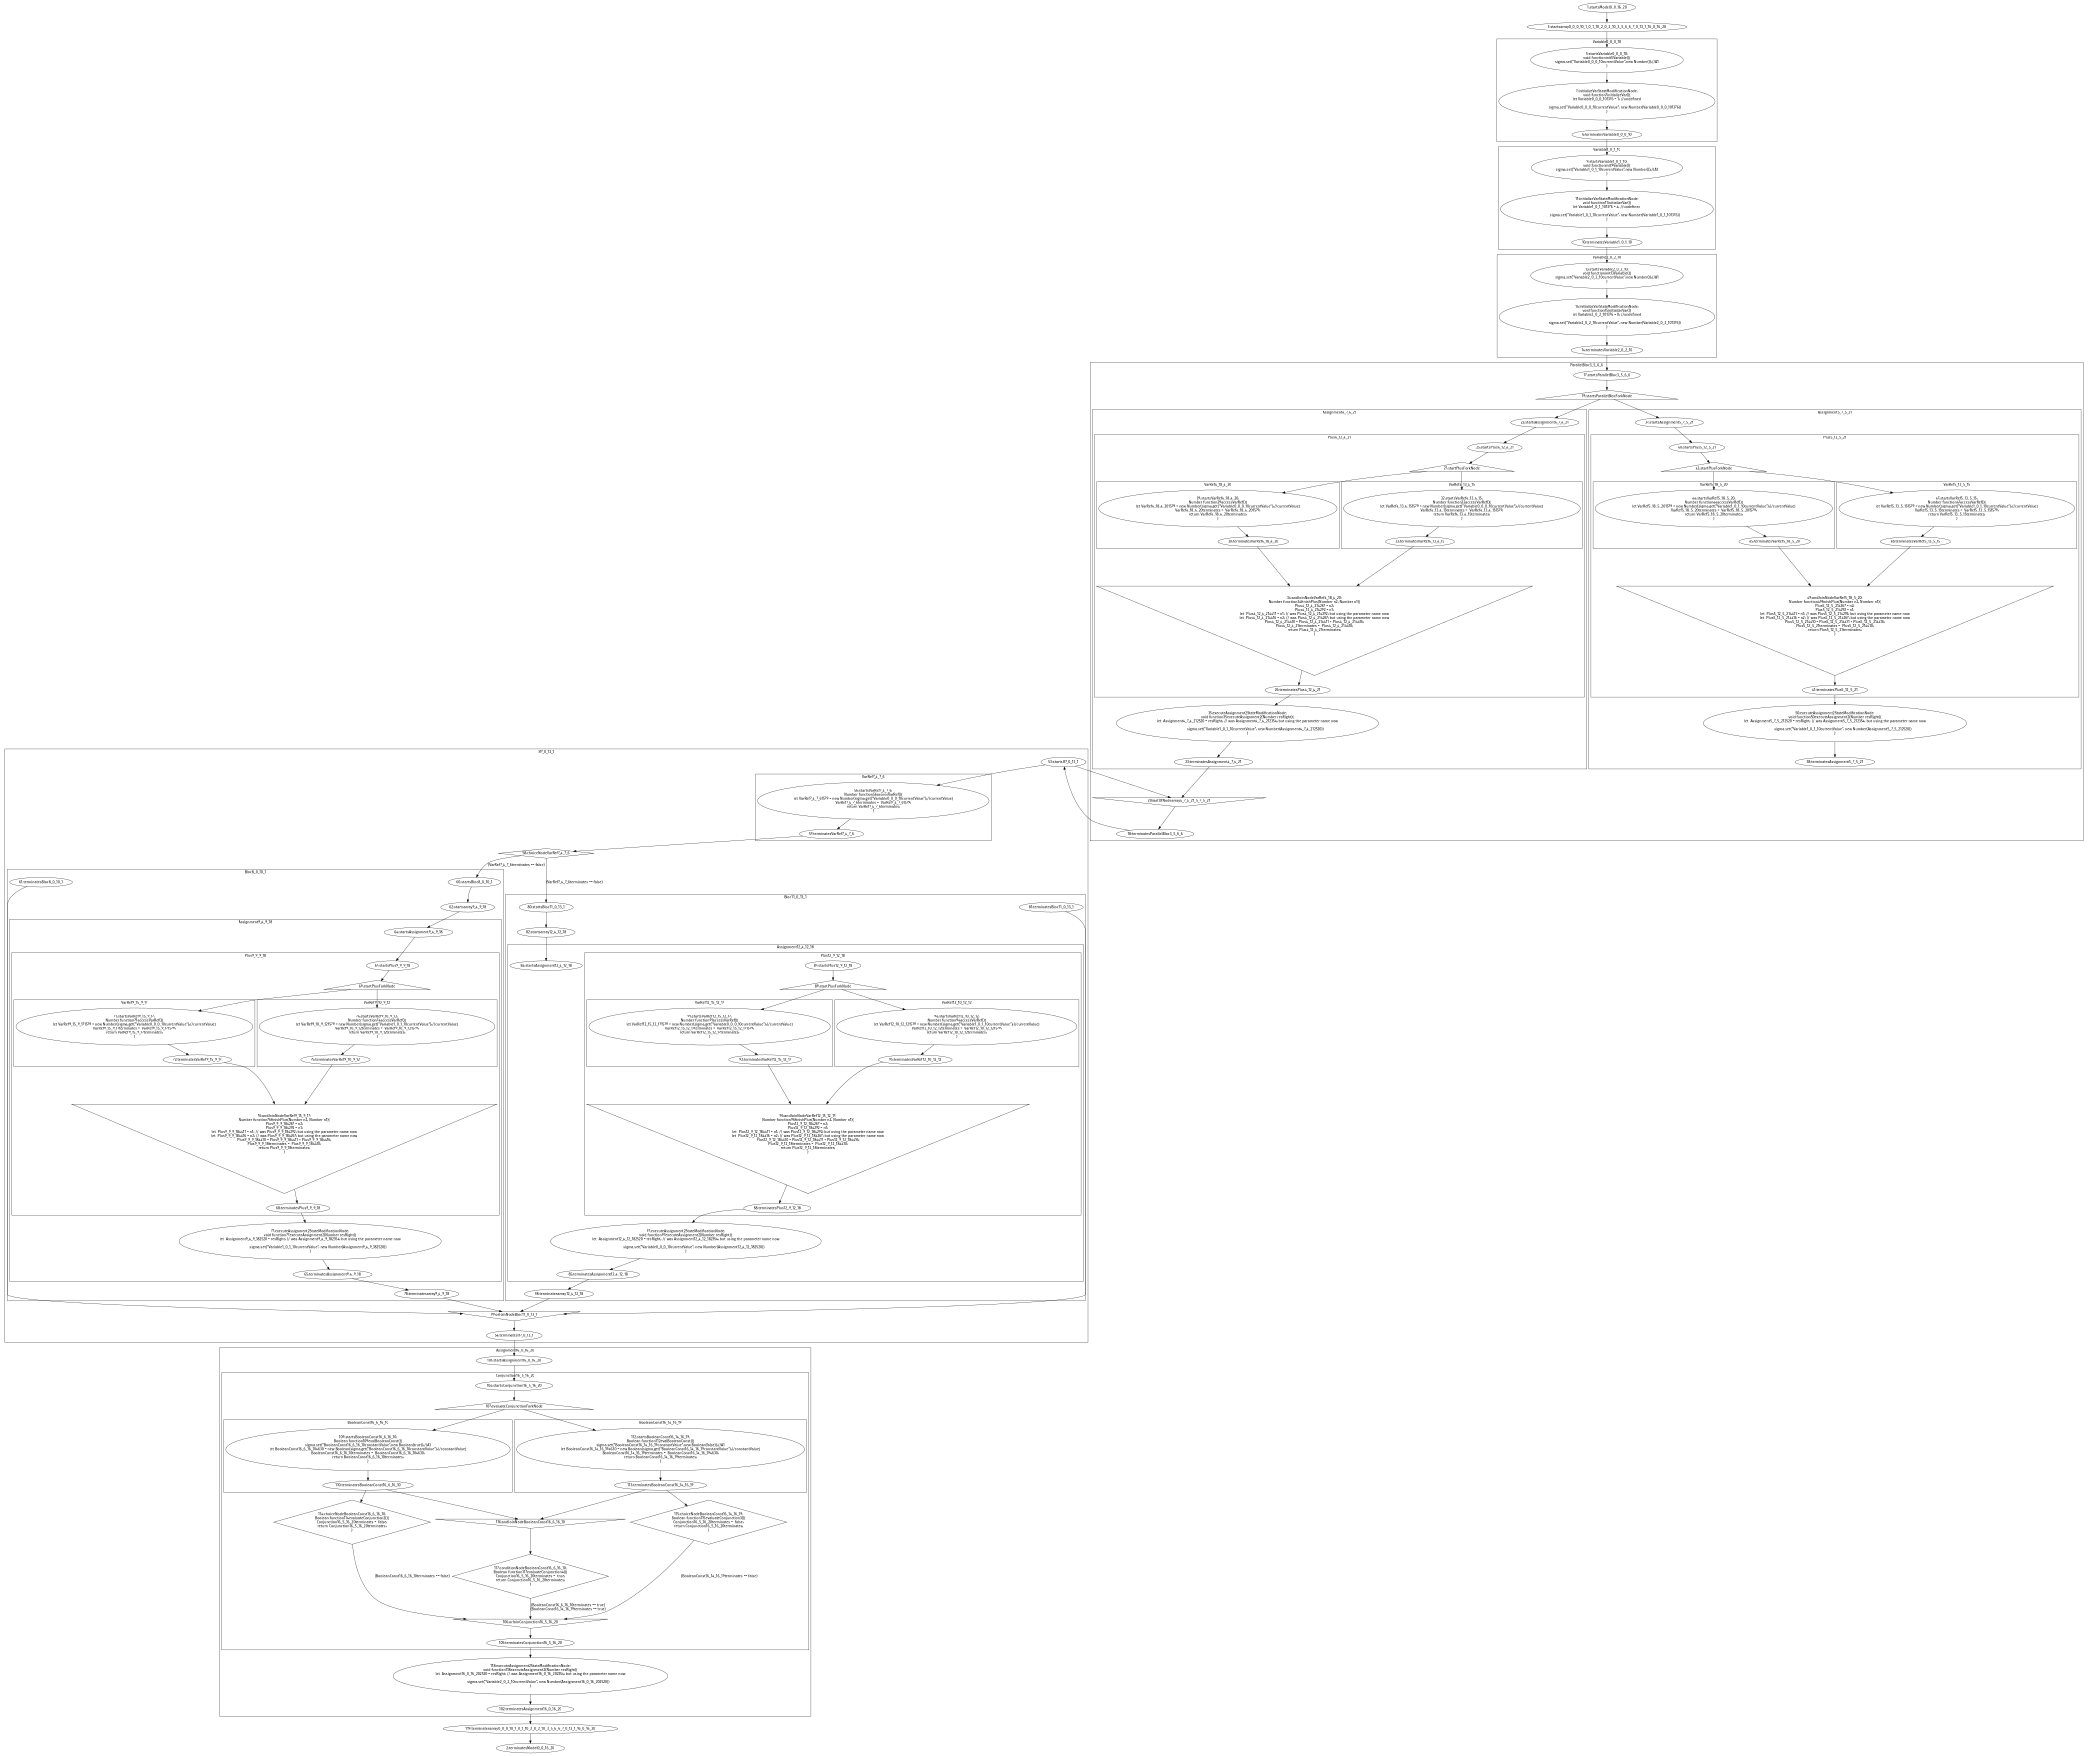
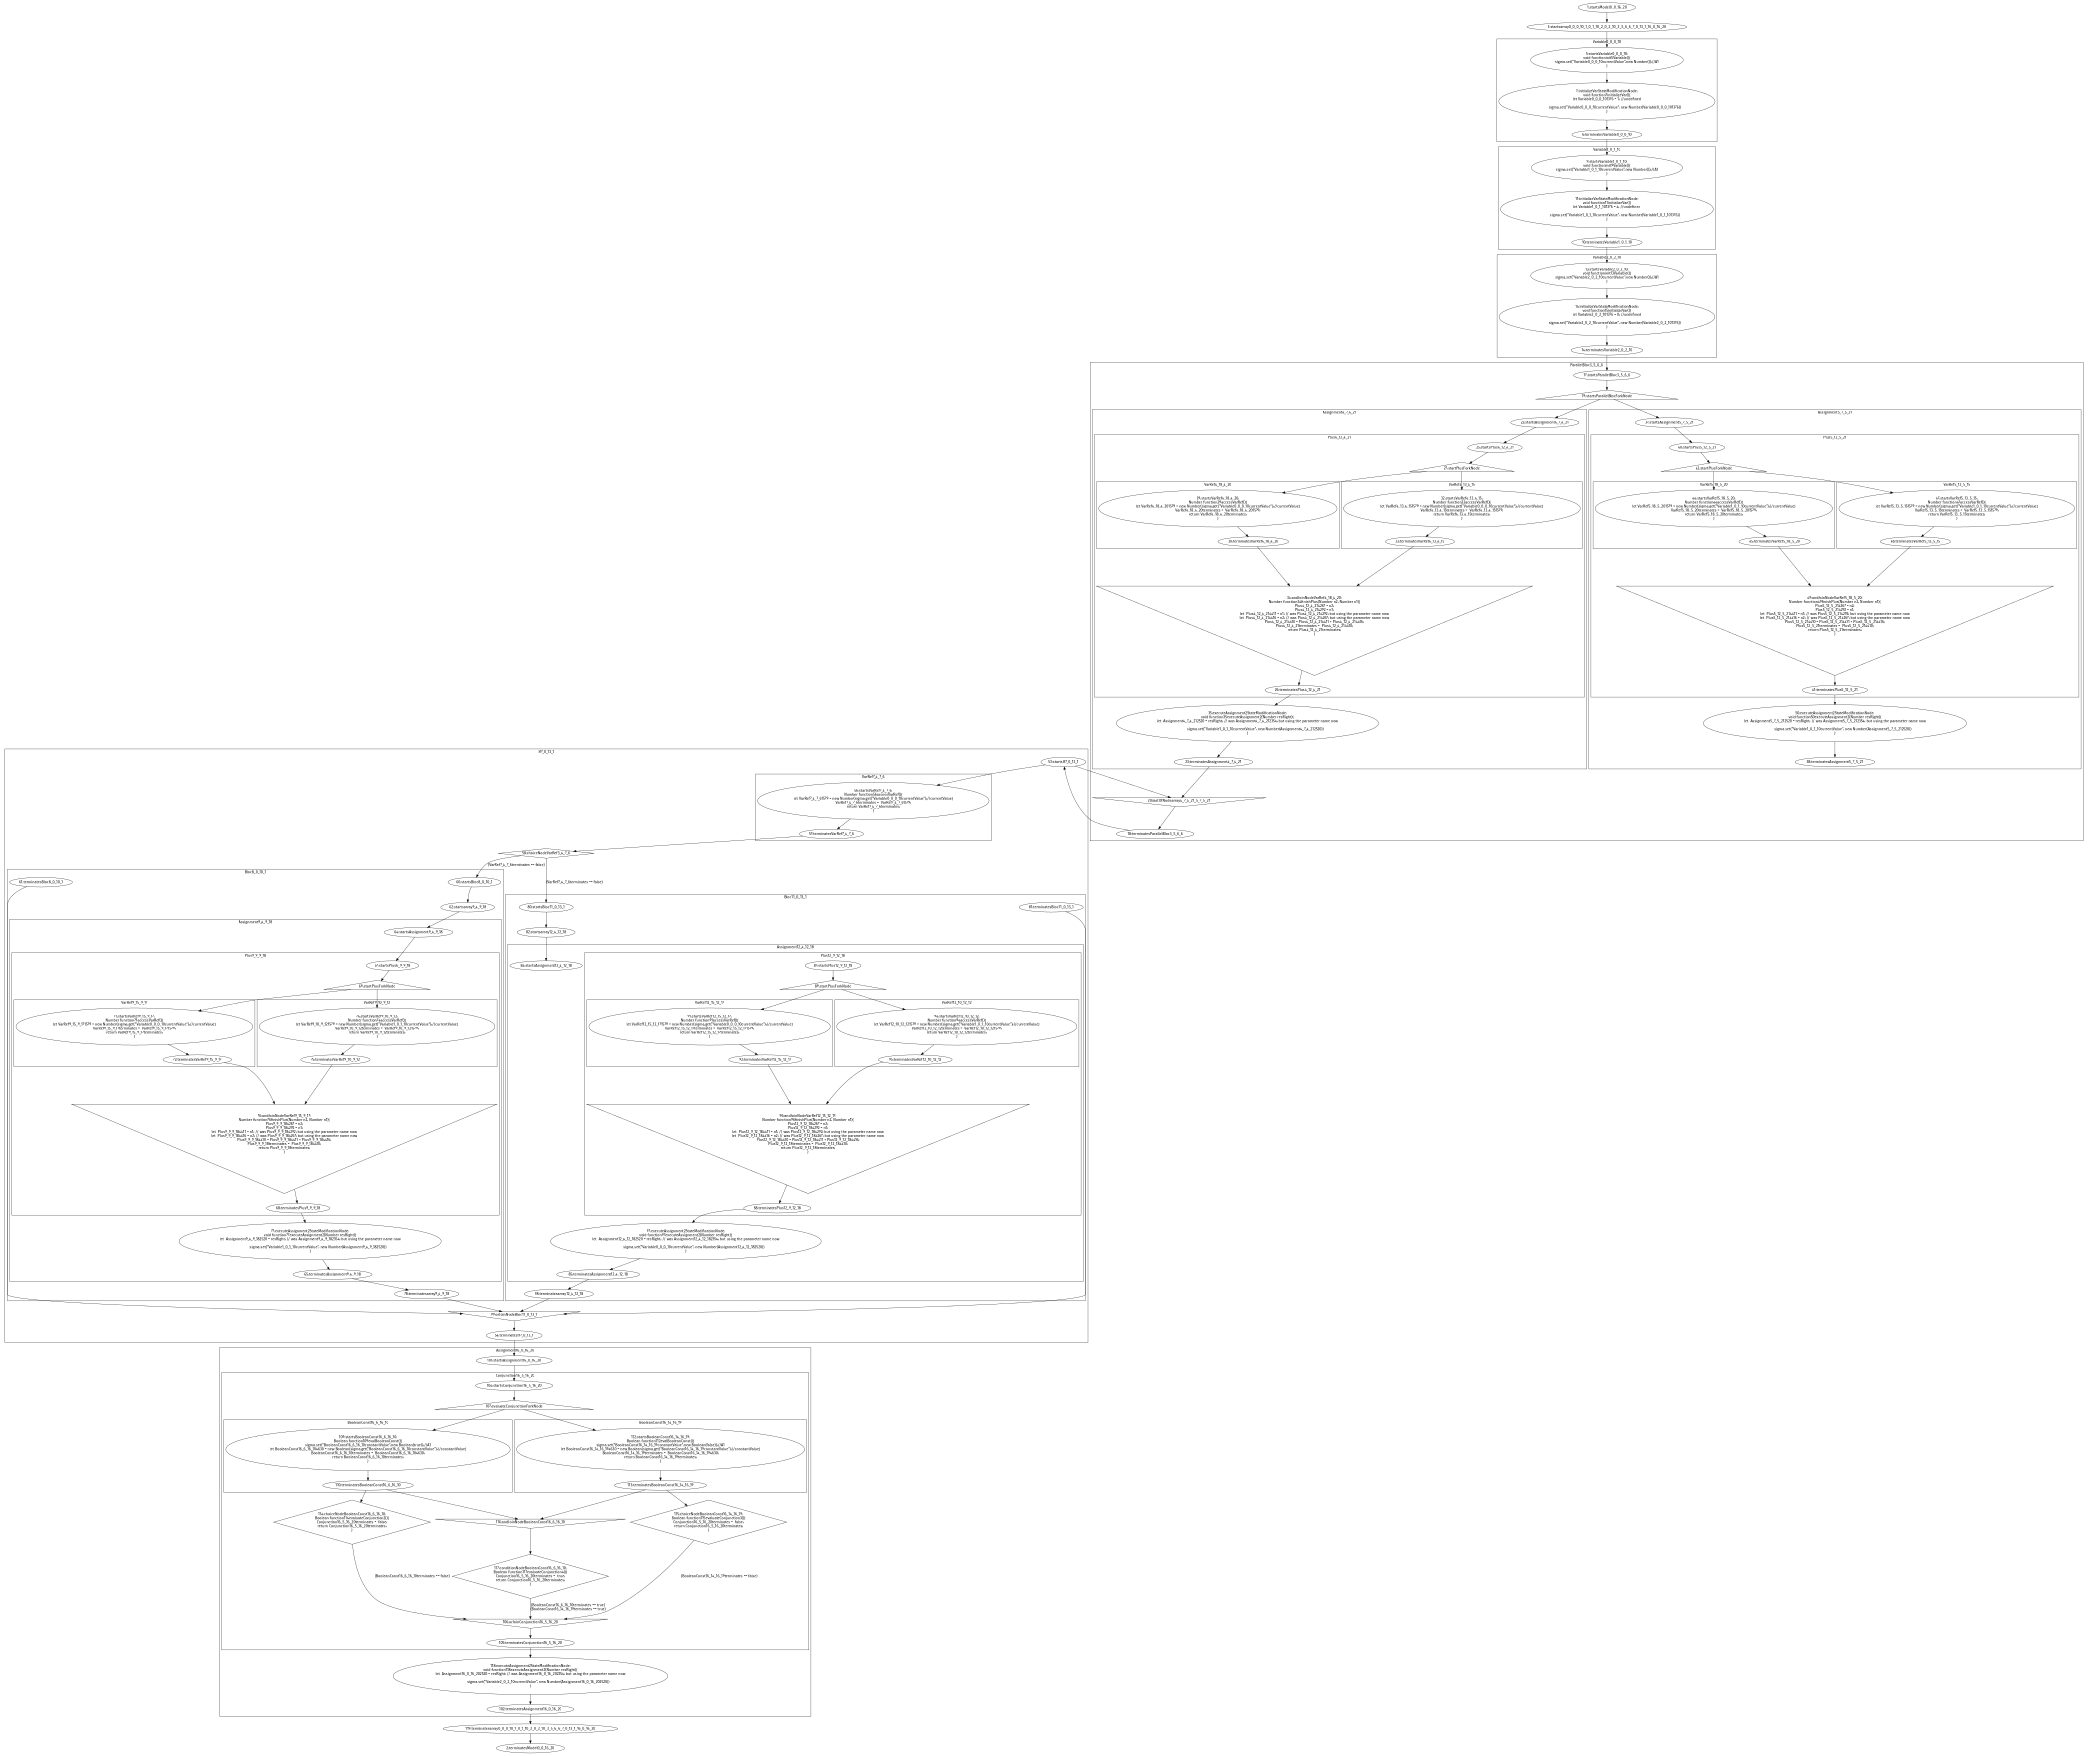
(546, 853) -> (546, 853)
(393, 966) -> (393, 966)
